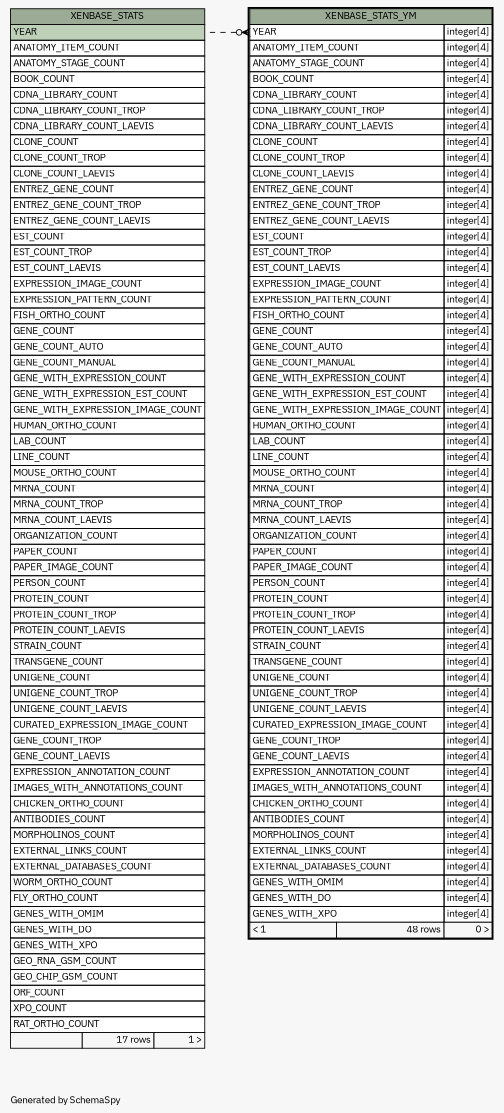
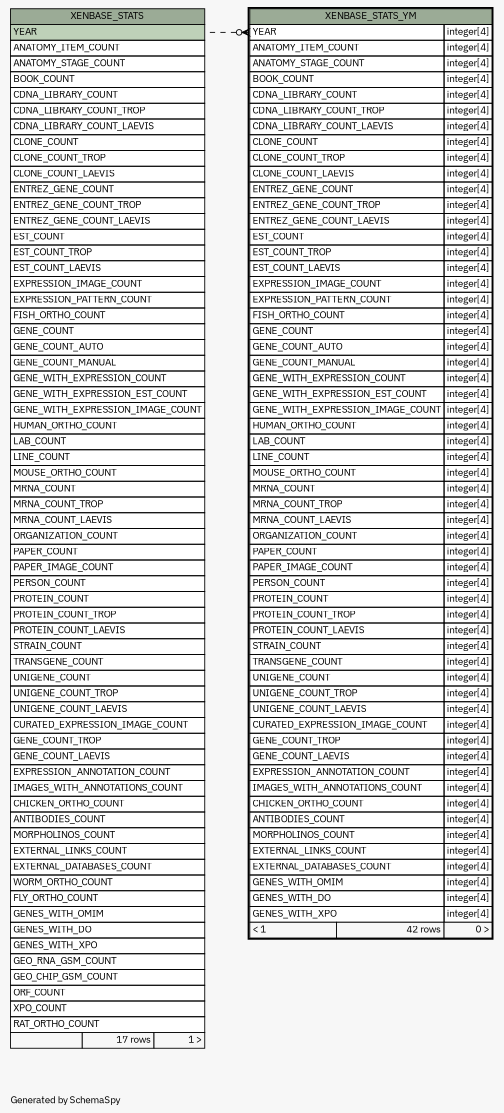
(424, 930) -> (424, 930)
